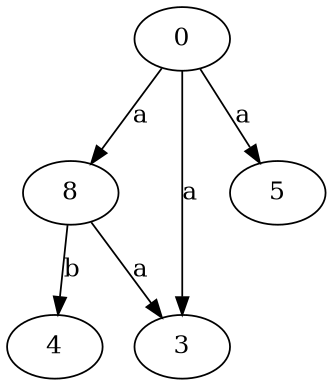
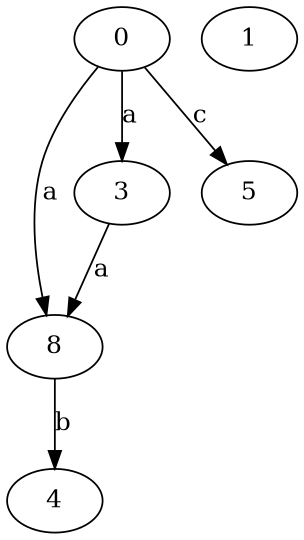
none -> (249, 39)
(243, 116) -> (200, 116)
(121, 263) -> (92, 261)
